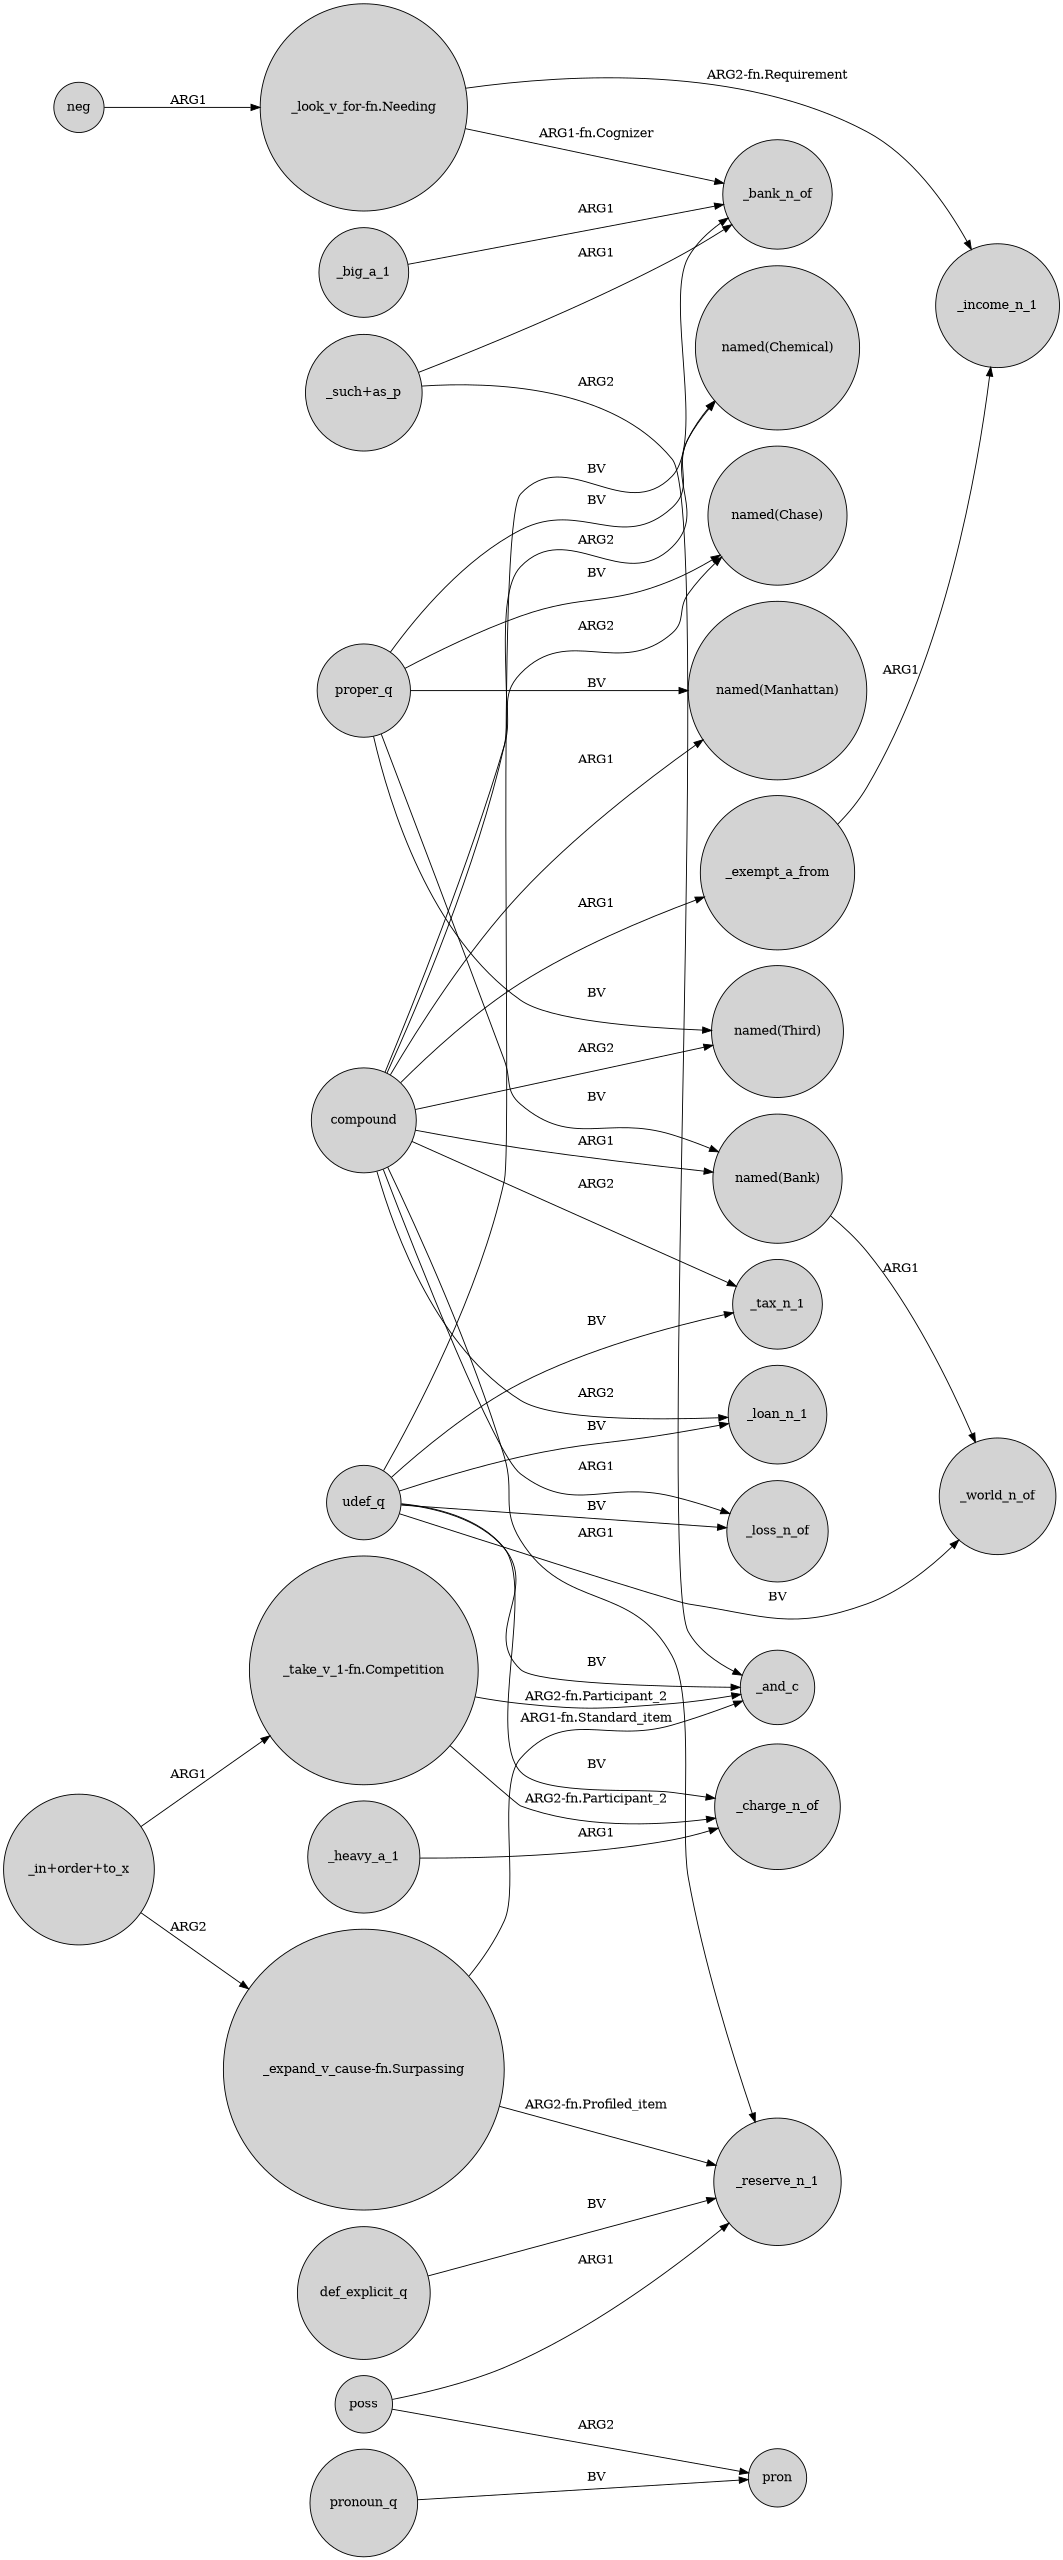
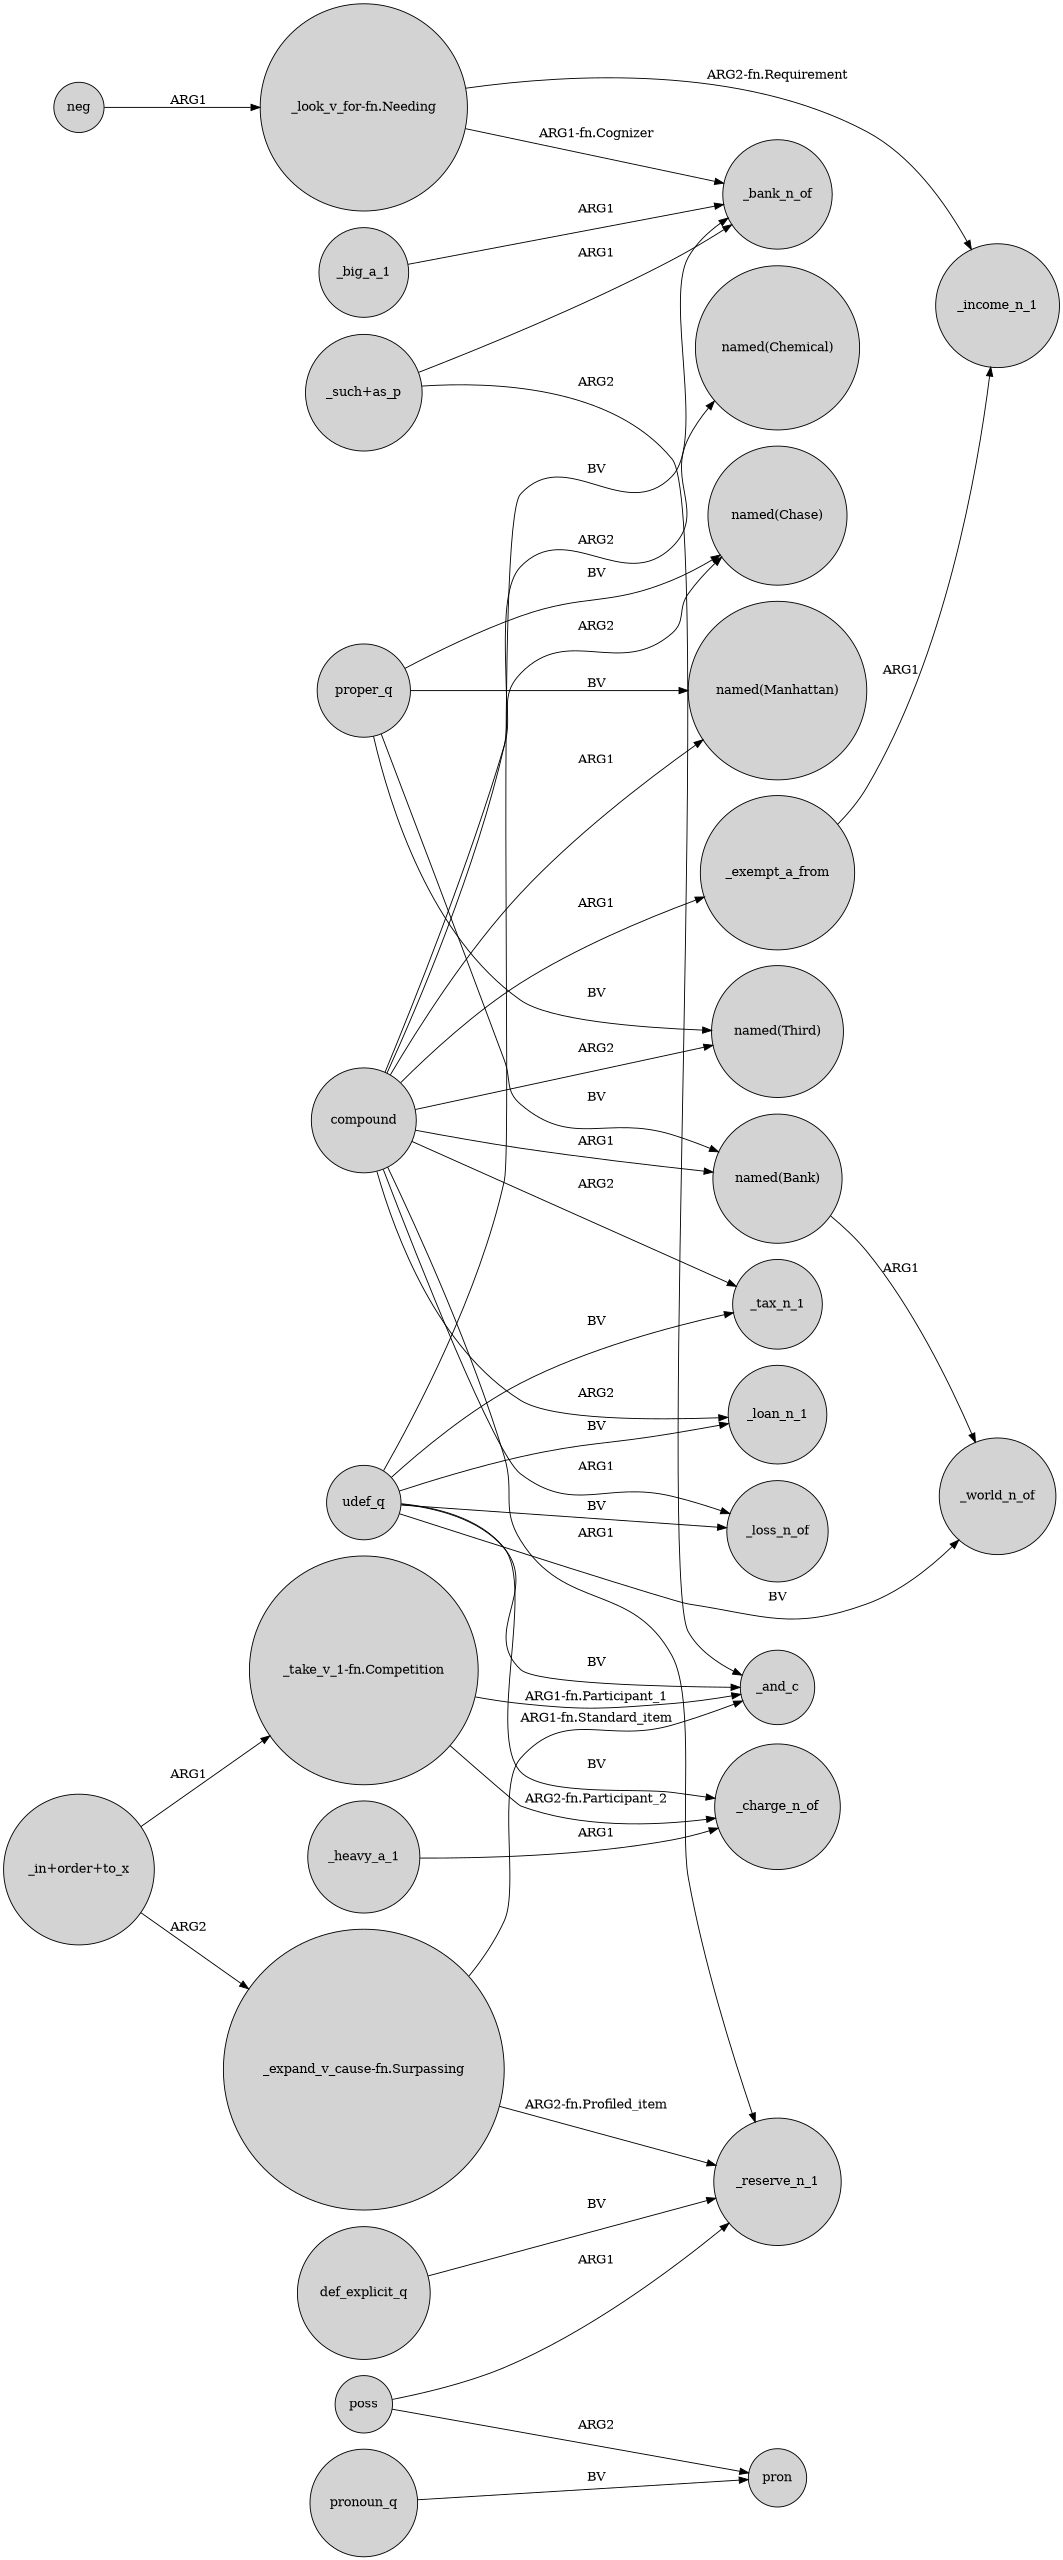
(563, 520) -> none
(596, 1697) -> (596, 1697)
